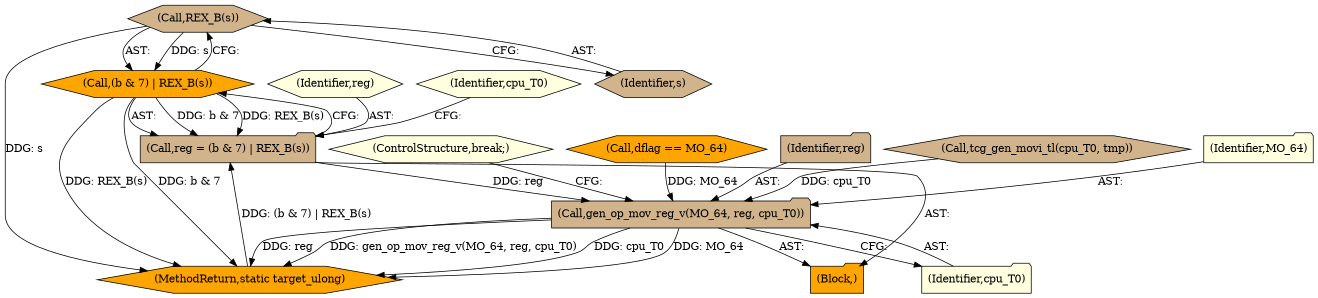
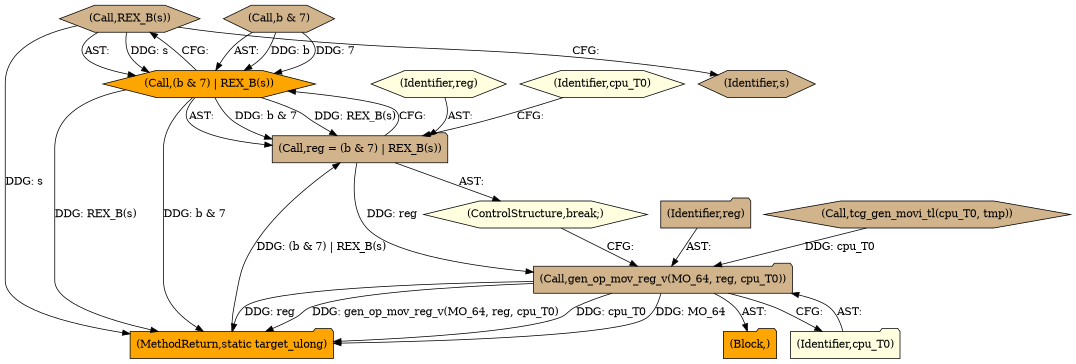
none -> (279, 19)
(448, 34) -> none
(667, 149) -> none
(1258, 149) -> none
(673, 166) -> (444, 181)
(250, 280) -> (232, 345)
